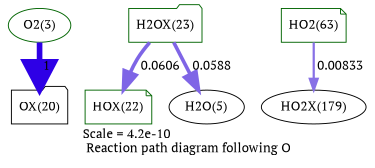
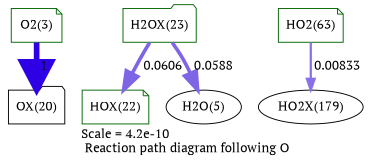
(40, 25) -> (37, 25)
